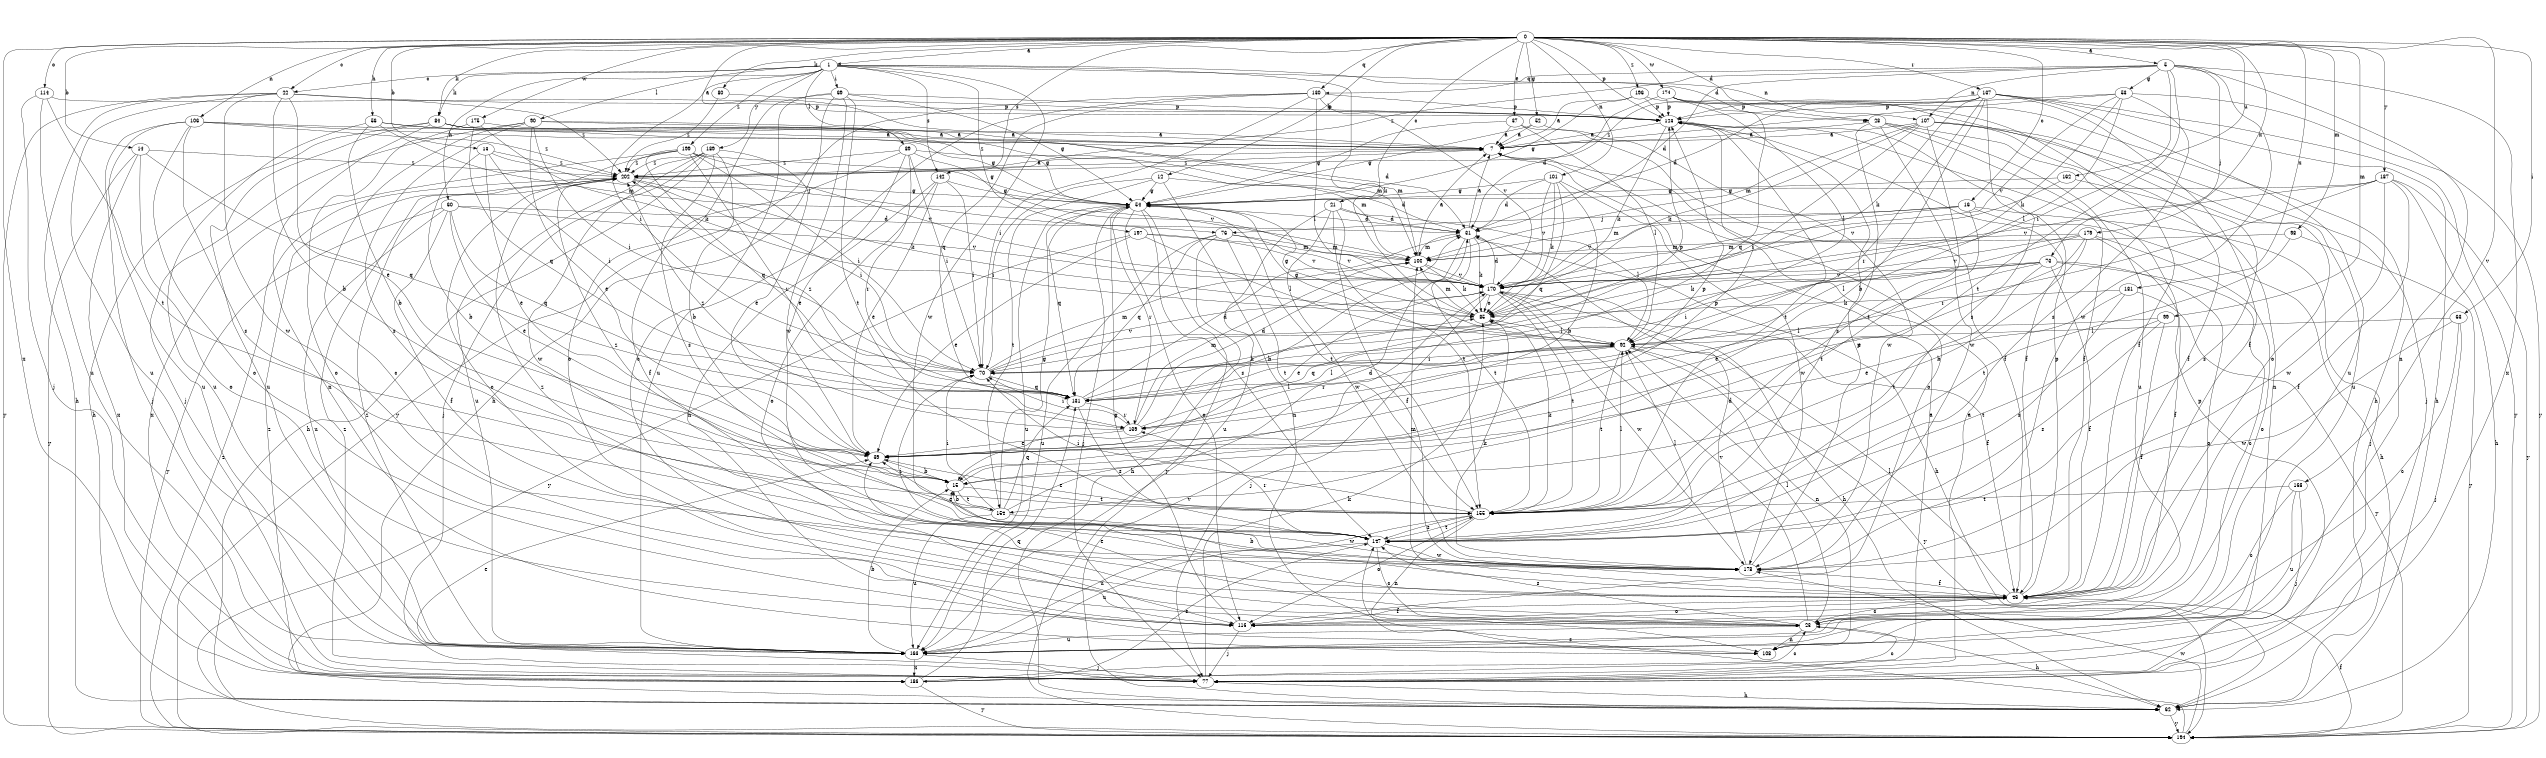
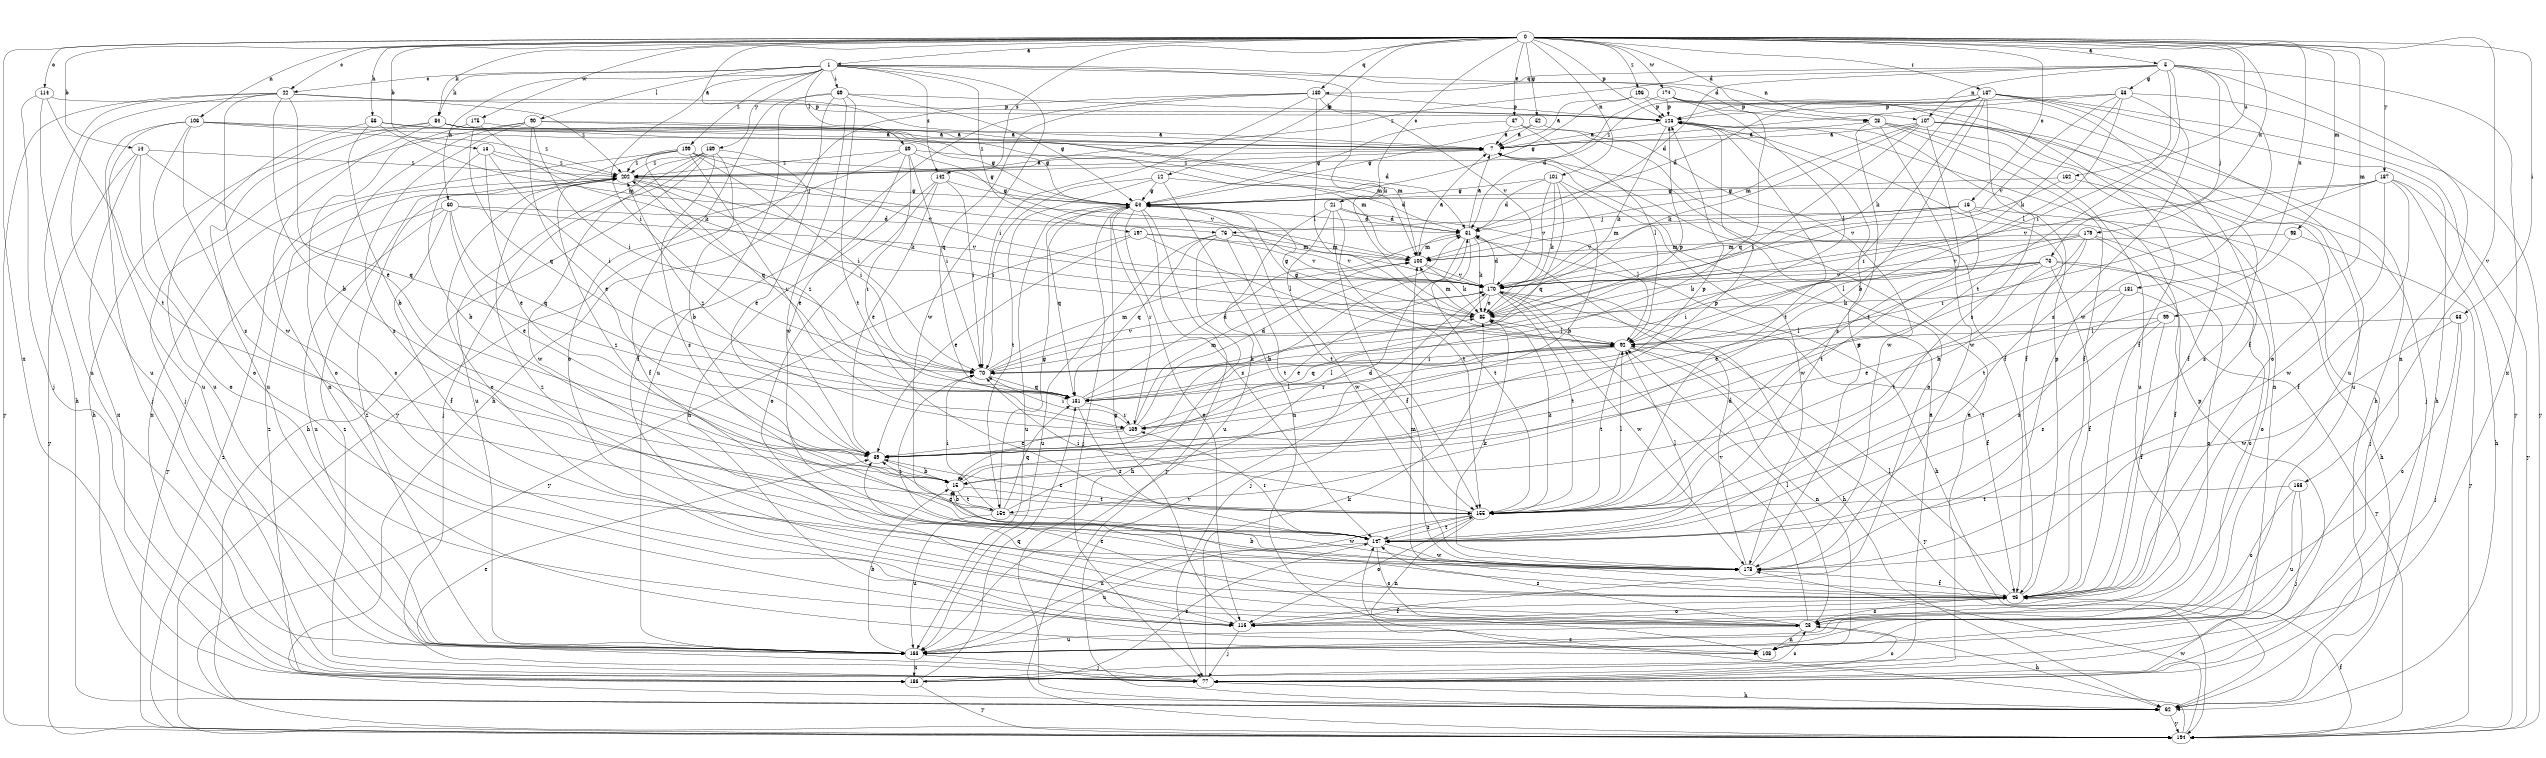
(720, 93) -> none
(638, 360) -> (638, 360)
